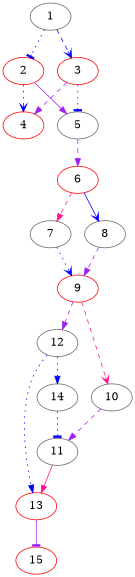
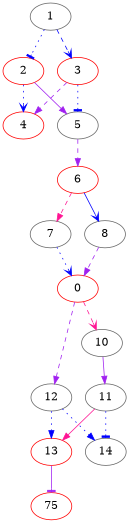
(78, 289) -> (78, 289)
(87, 422) -> (104, 367)
(57, 423) -> (106, 423)
(36, 561) -> (51, 506)
